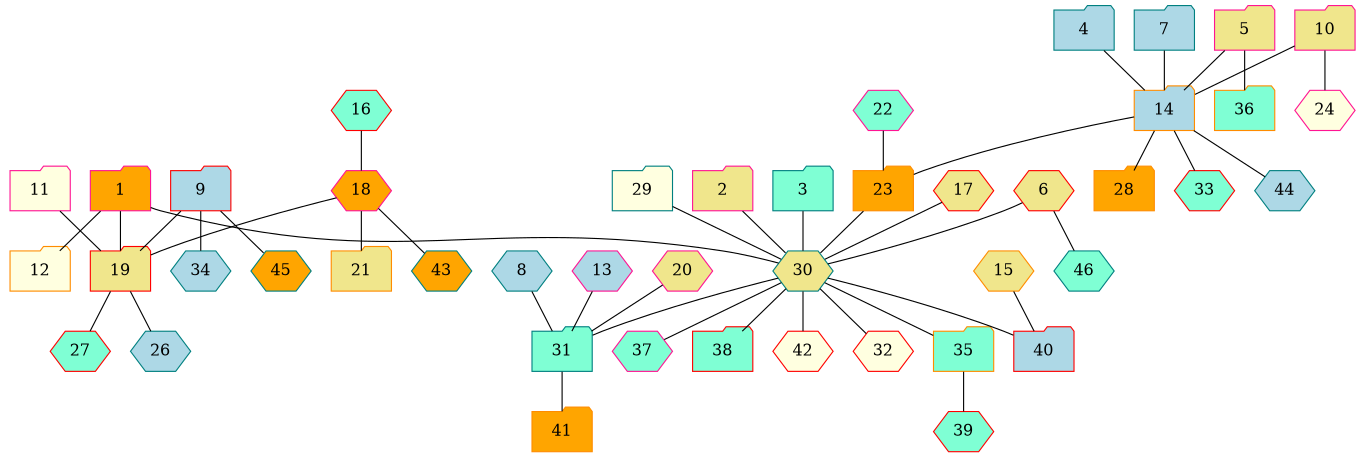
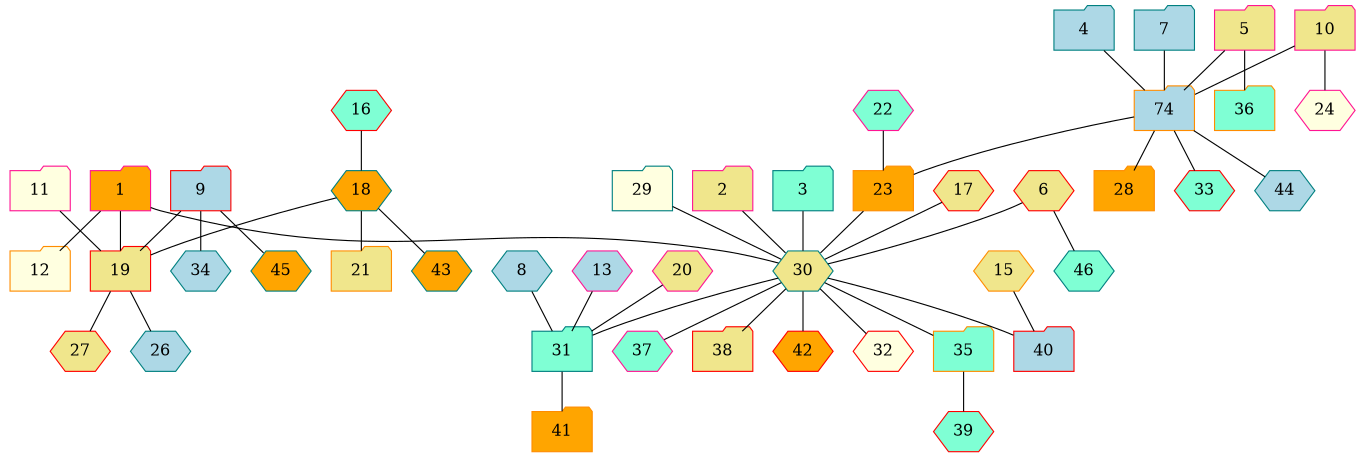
(1164, 110) -> (1164, 110)
(361, 191) -> (361, 191)
(80, 351) -> (80, 351)
(723, 351) -> (723, 351)
(803, 351) -> (803, 351)
